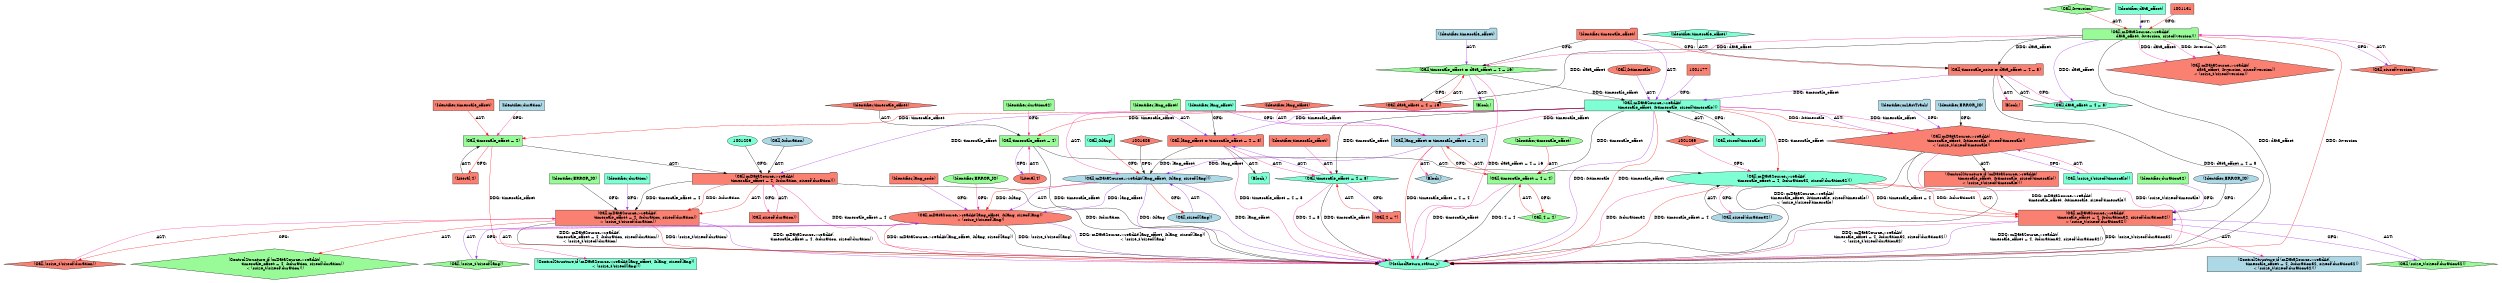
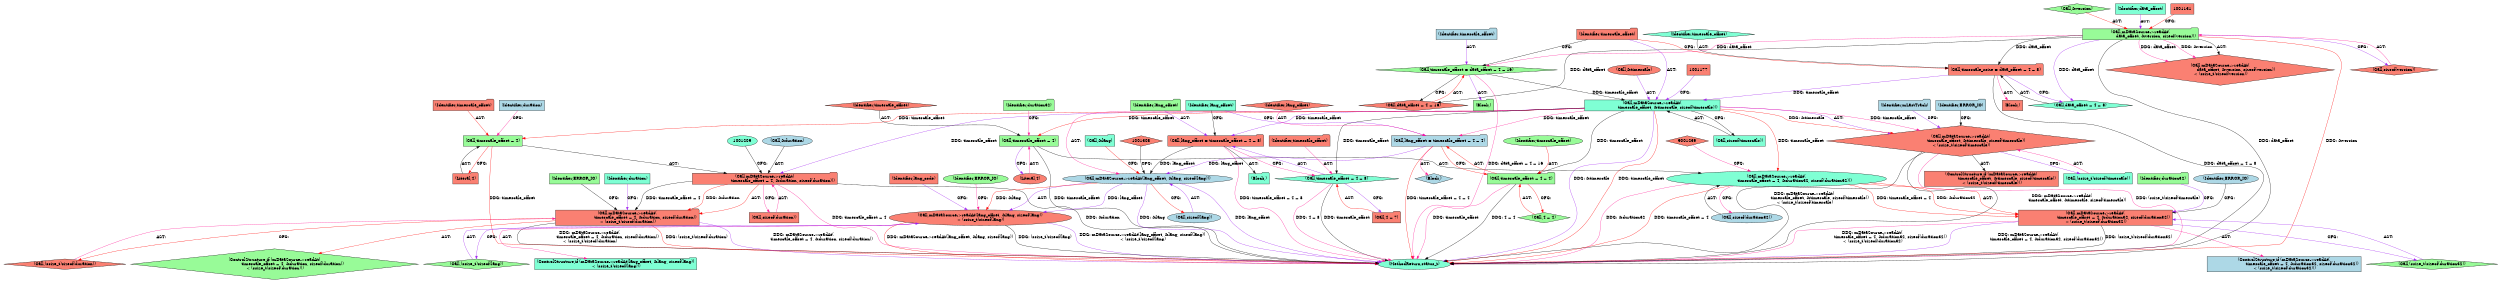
(2032, 90) -> (2032, 90)
(1687, 141) -> (1687, 141)
(1278, 164) -> (1278, 164)
